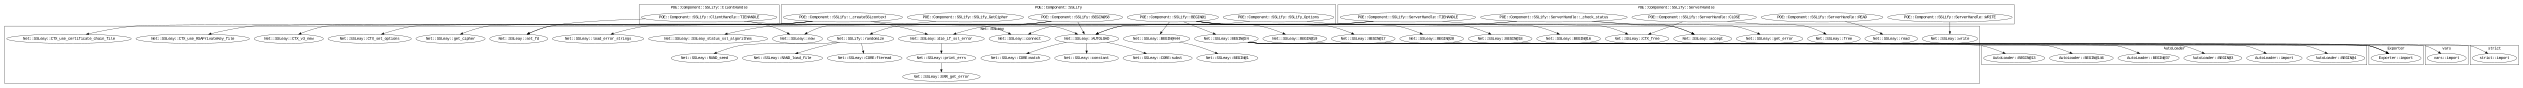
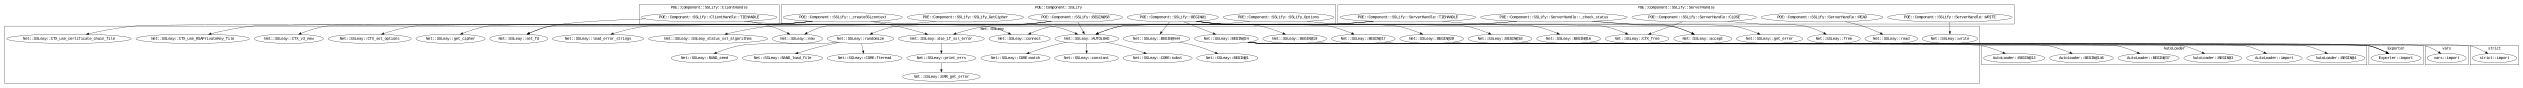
(861, 39) -> (861, 39)
